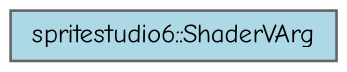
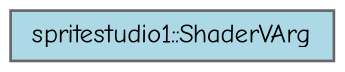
(174, 36) -> (172, 36)
